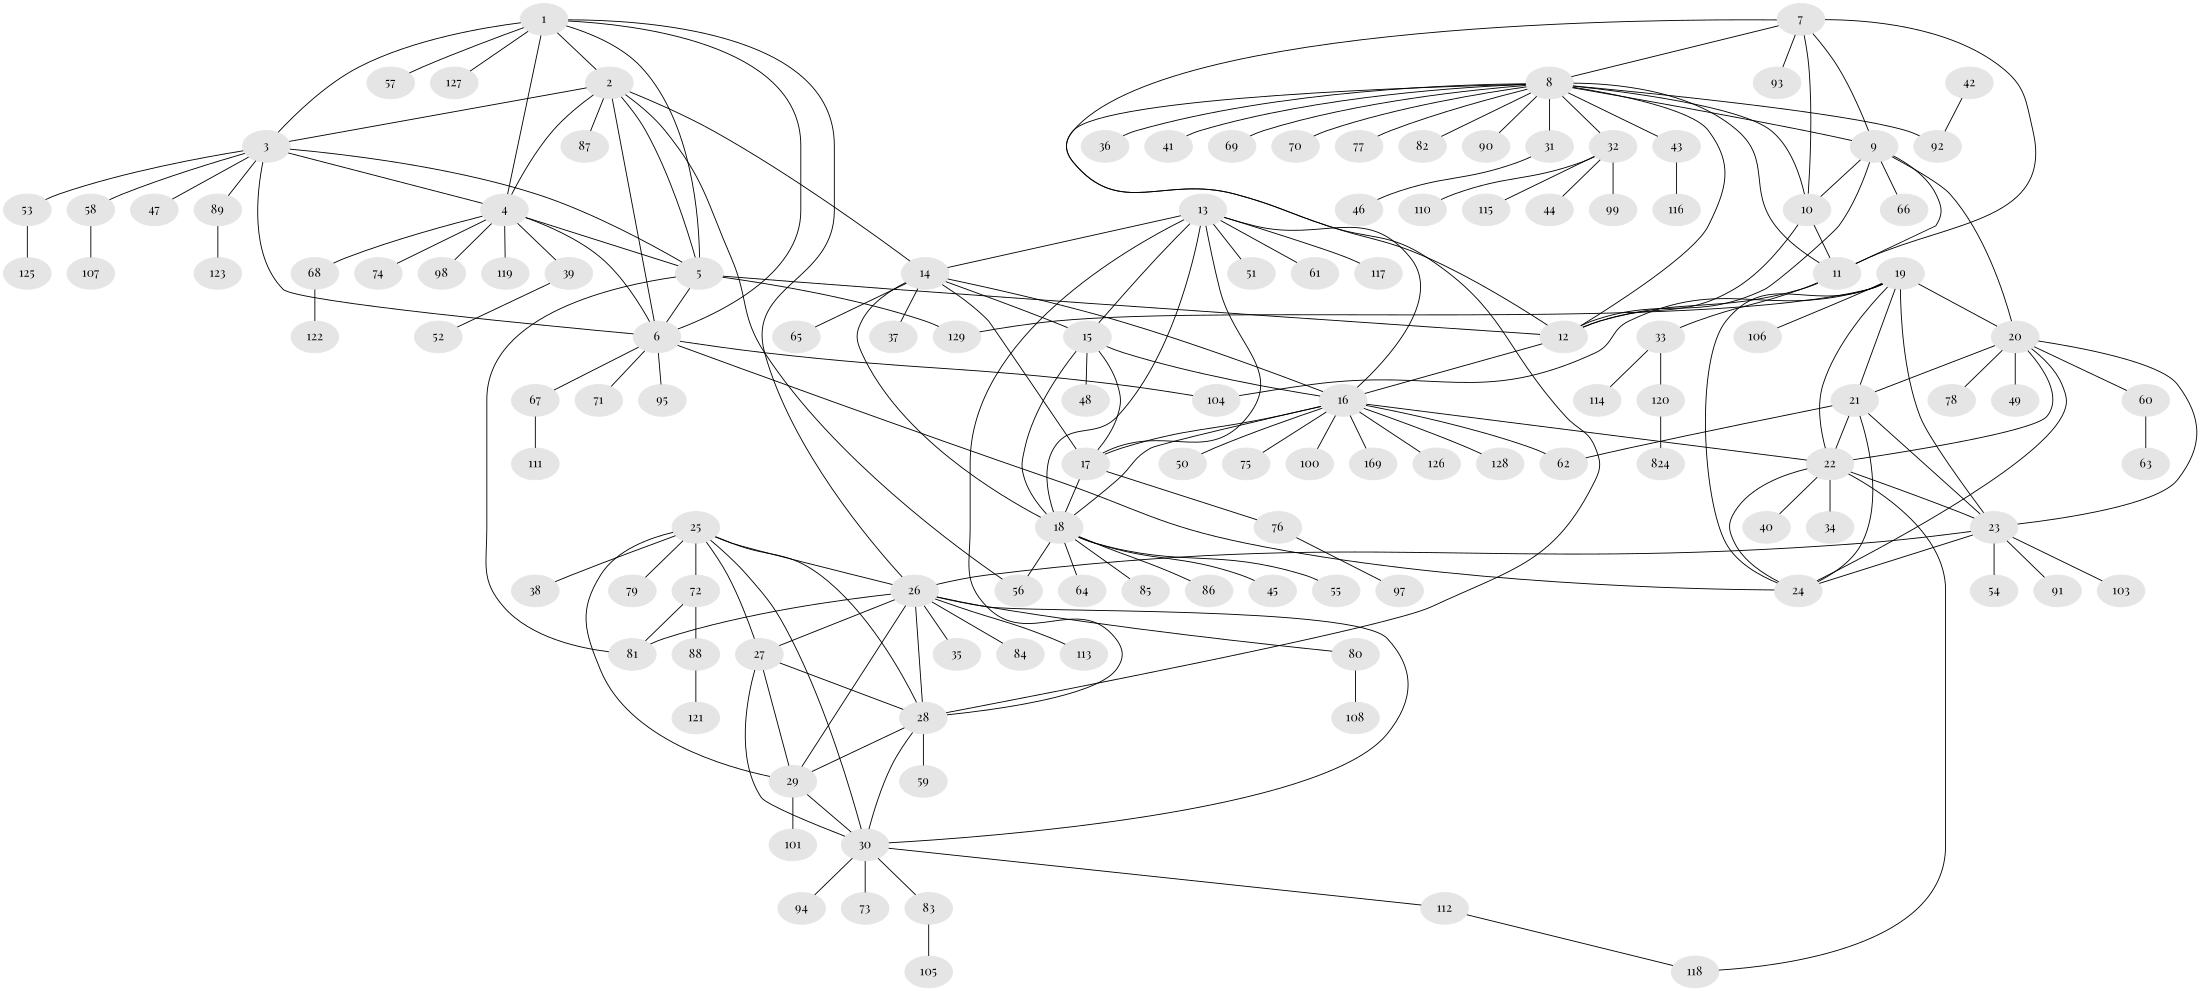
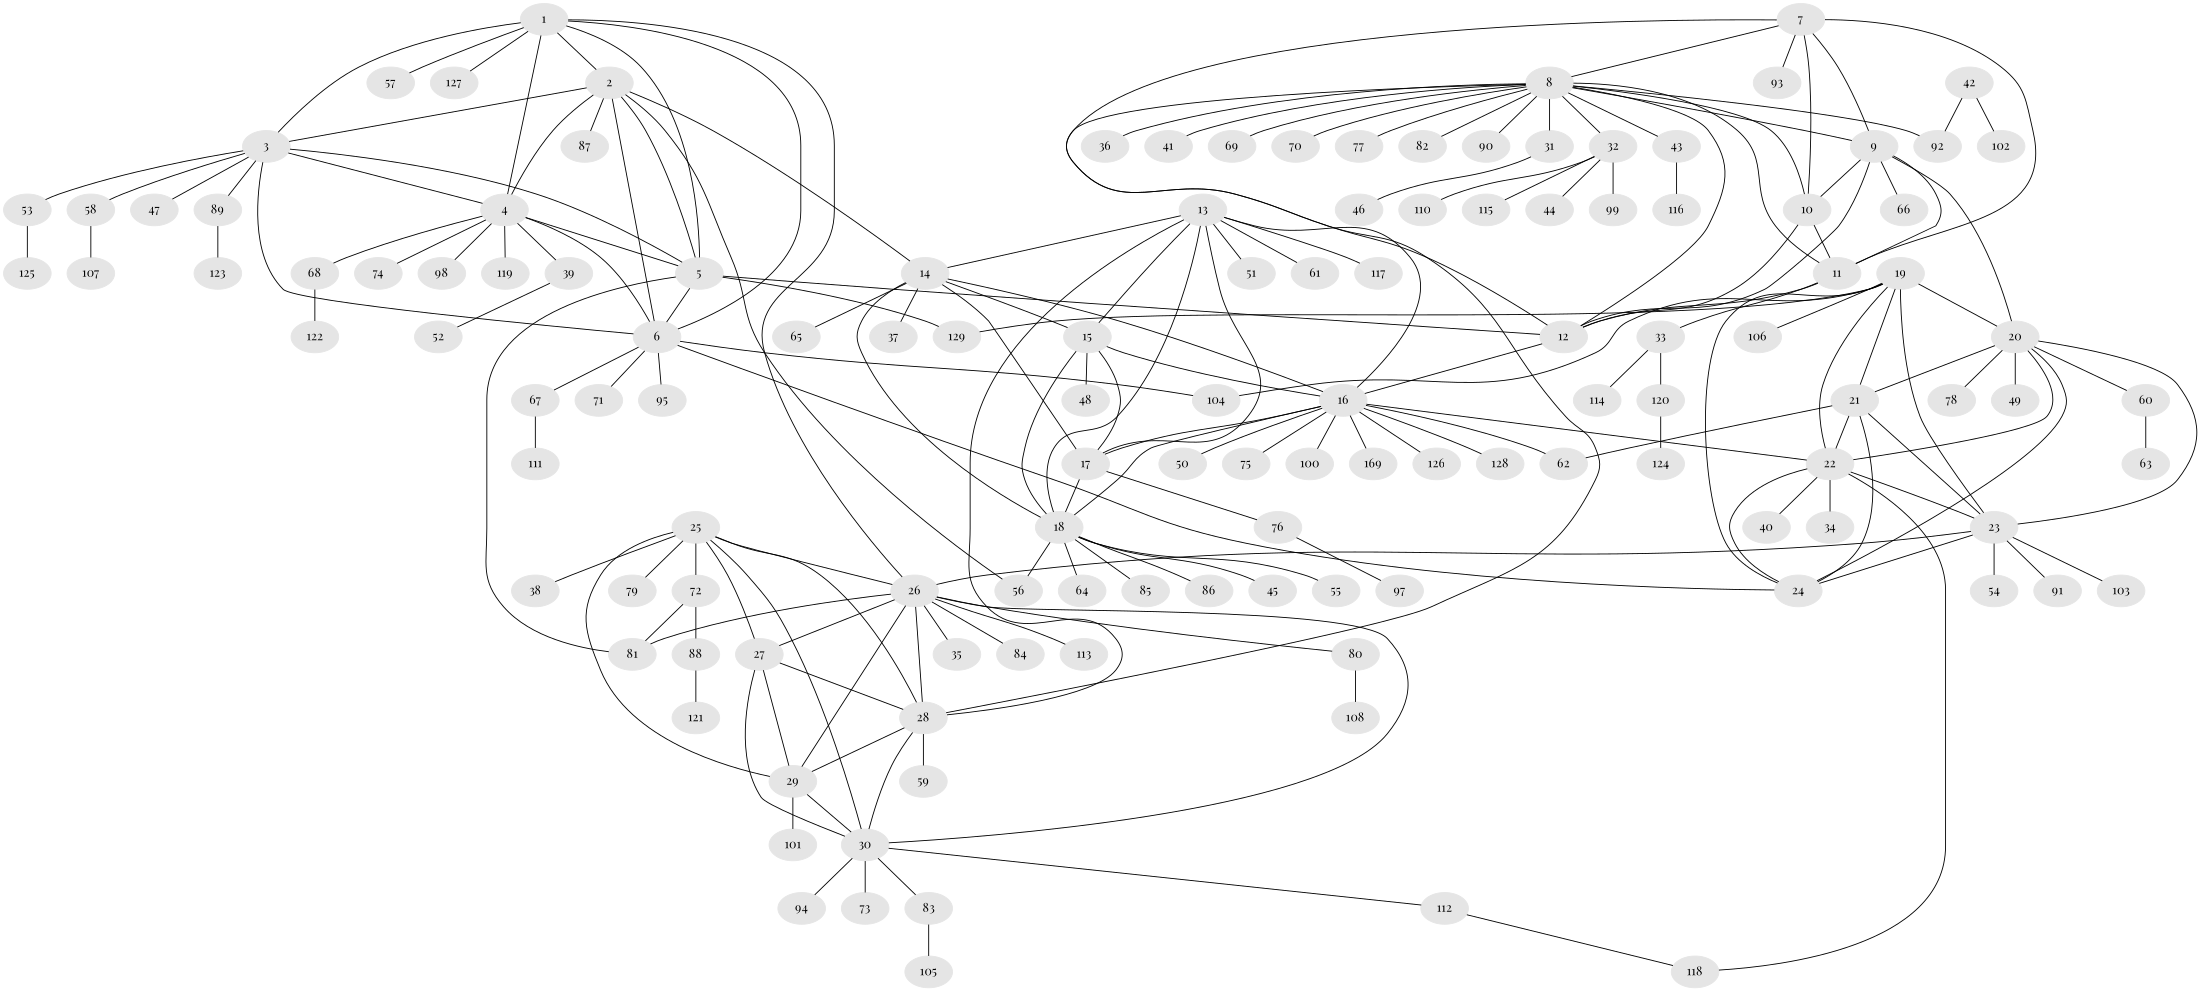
none -> (2001, 146)
(1661, 464) -> (1661, 464)
